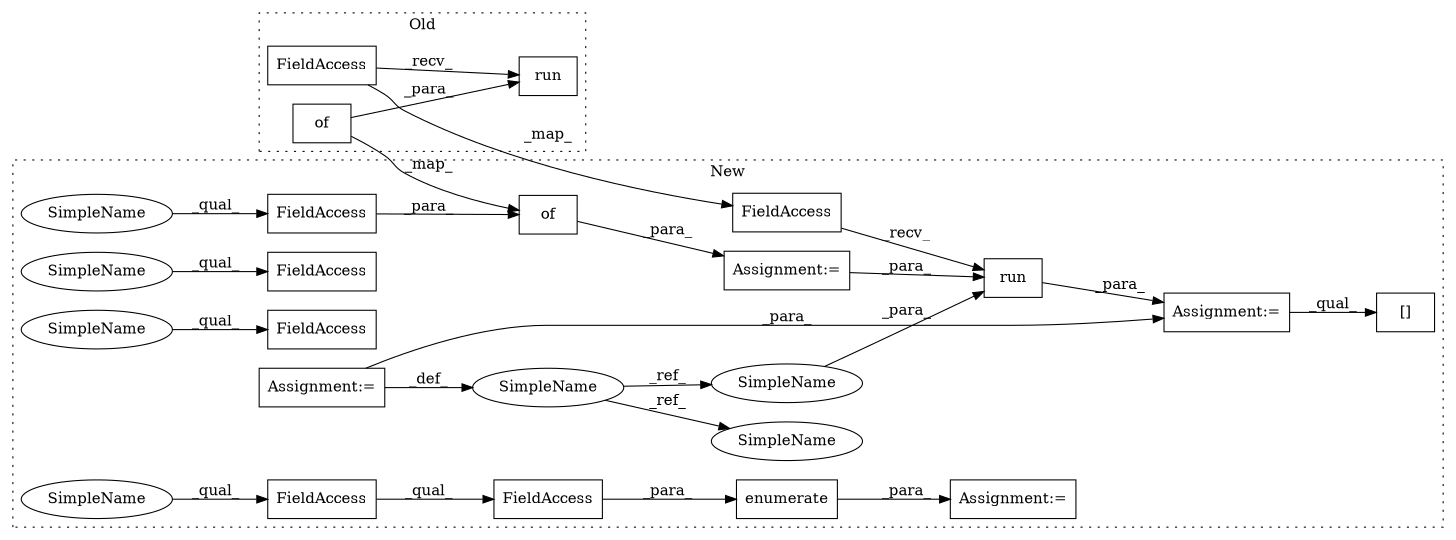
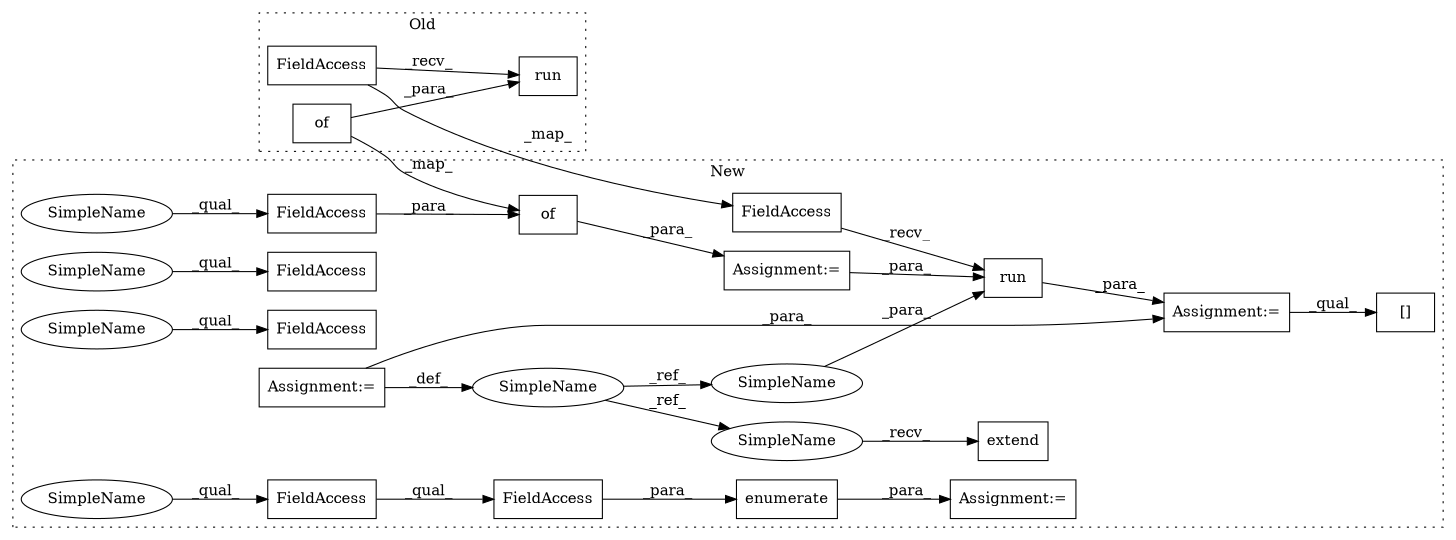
none -> (1013, 441)
